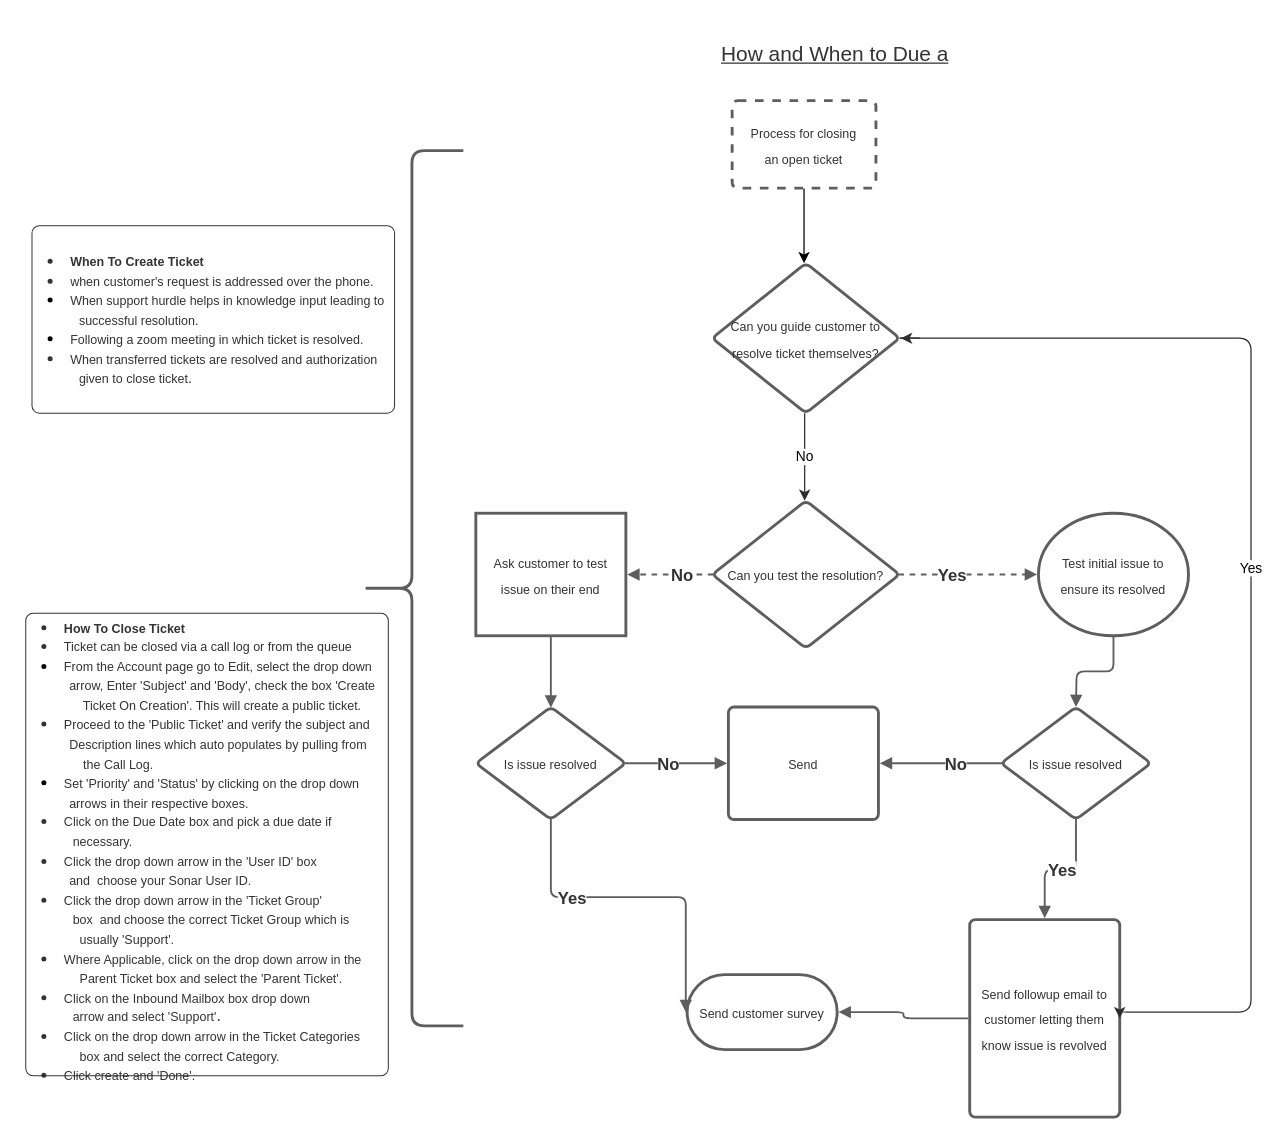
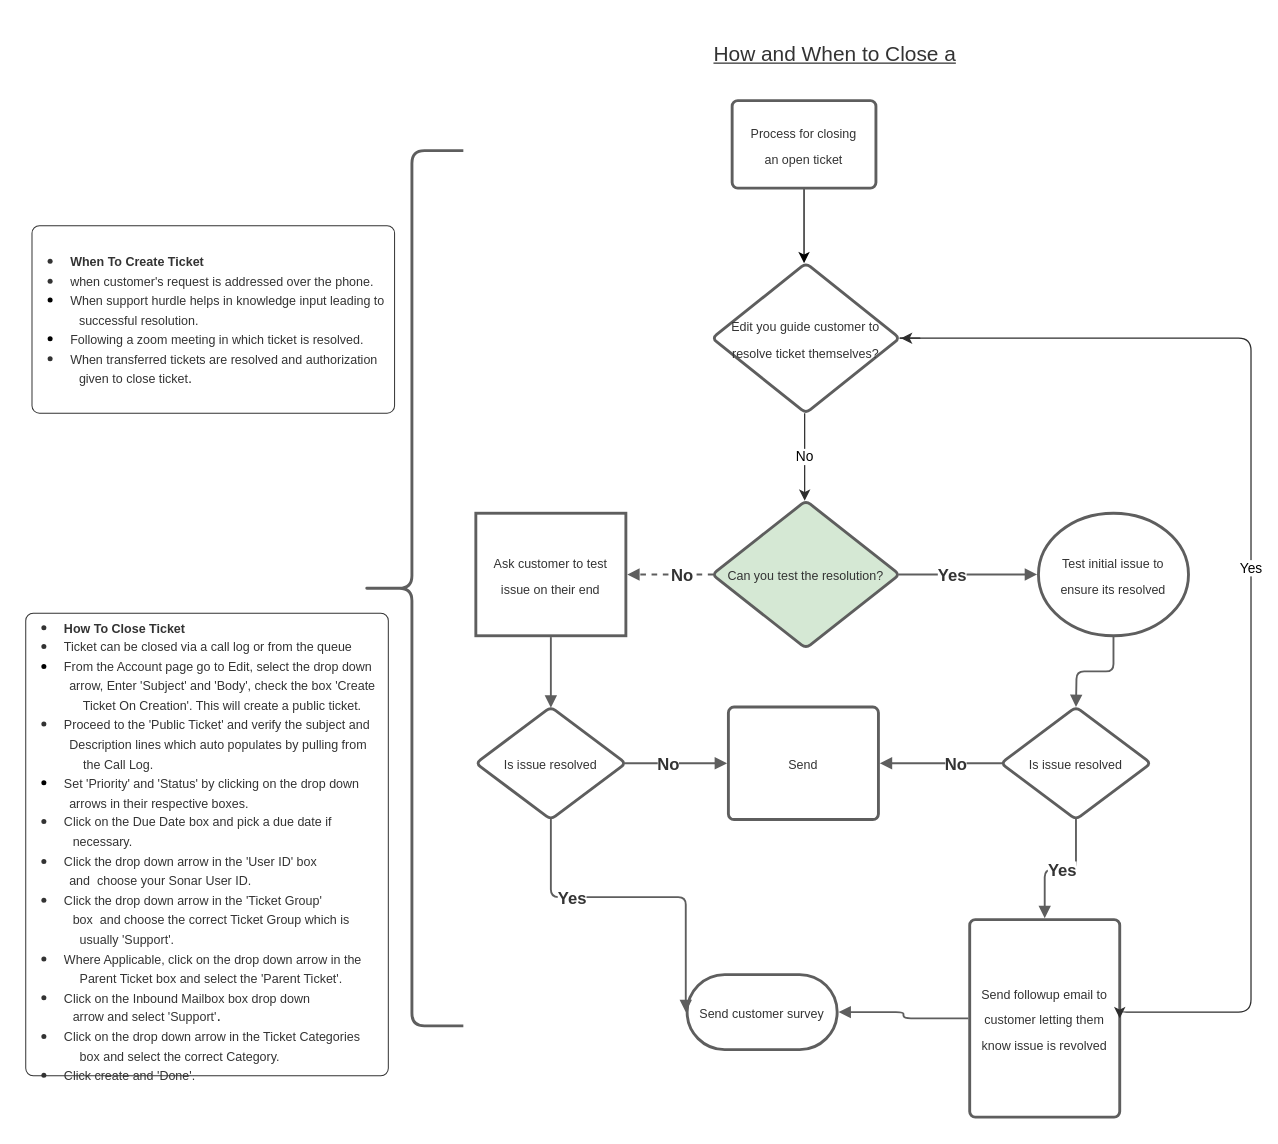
(835, 56) -> (835, 56)
(804, 144) -> (804, 144)
(806, 338) -> (806, 338)
(806, 574) -> (806, 574)
(996, 574) -> (996, 574)
